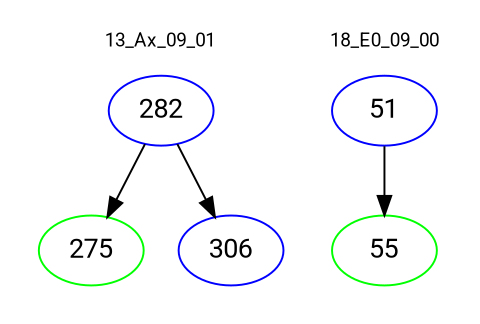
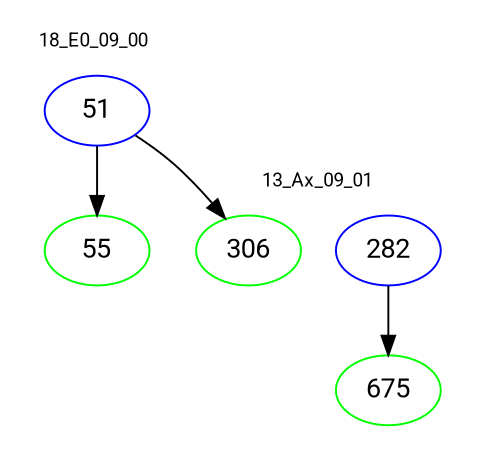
(192, 172) -> (193, 182)
(91, 250) -> (388, 390)
(231, 250) -> (249, 250)
